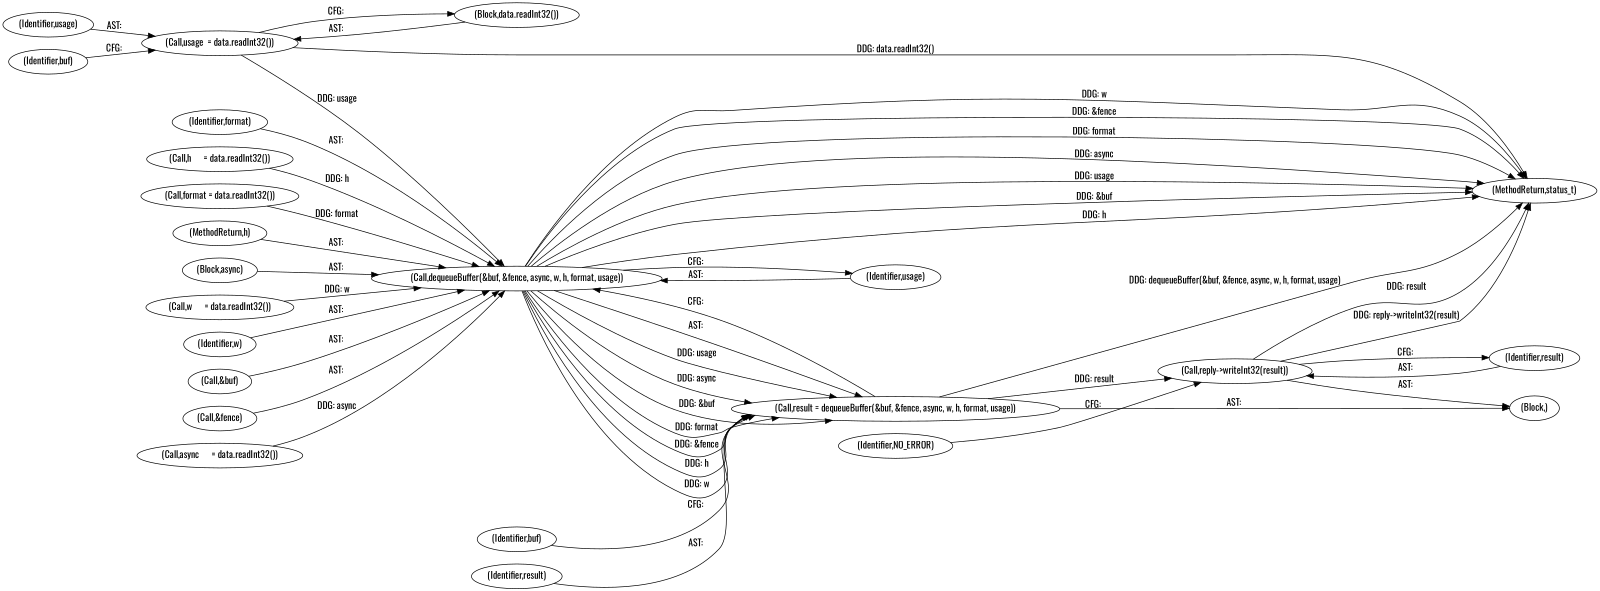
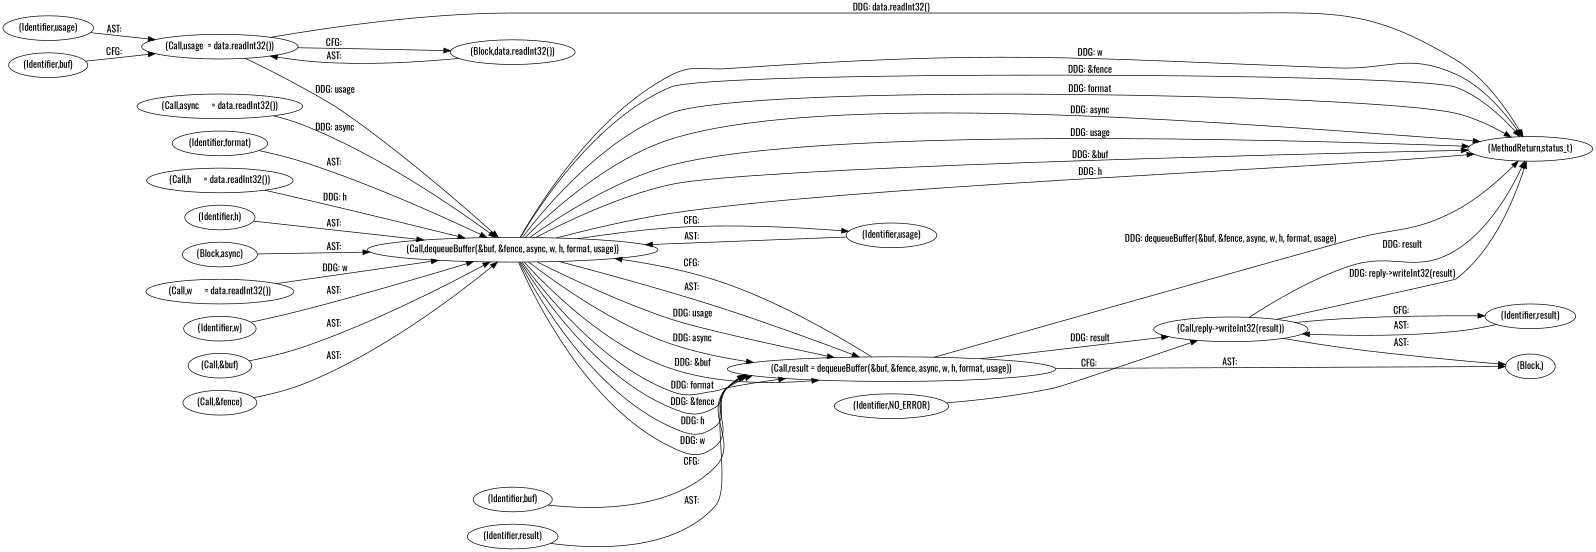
(220, 196) -> none
(220, 233) -> (220, 217)
